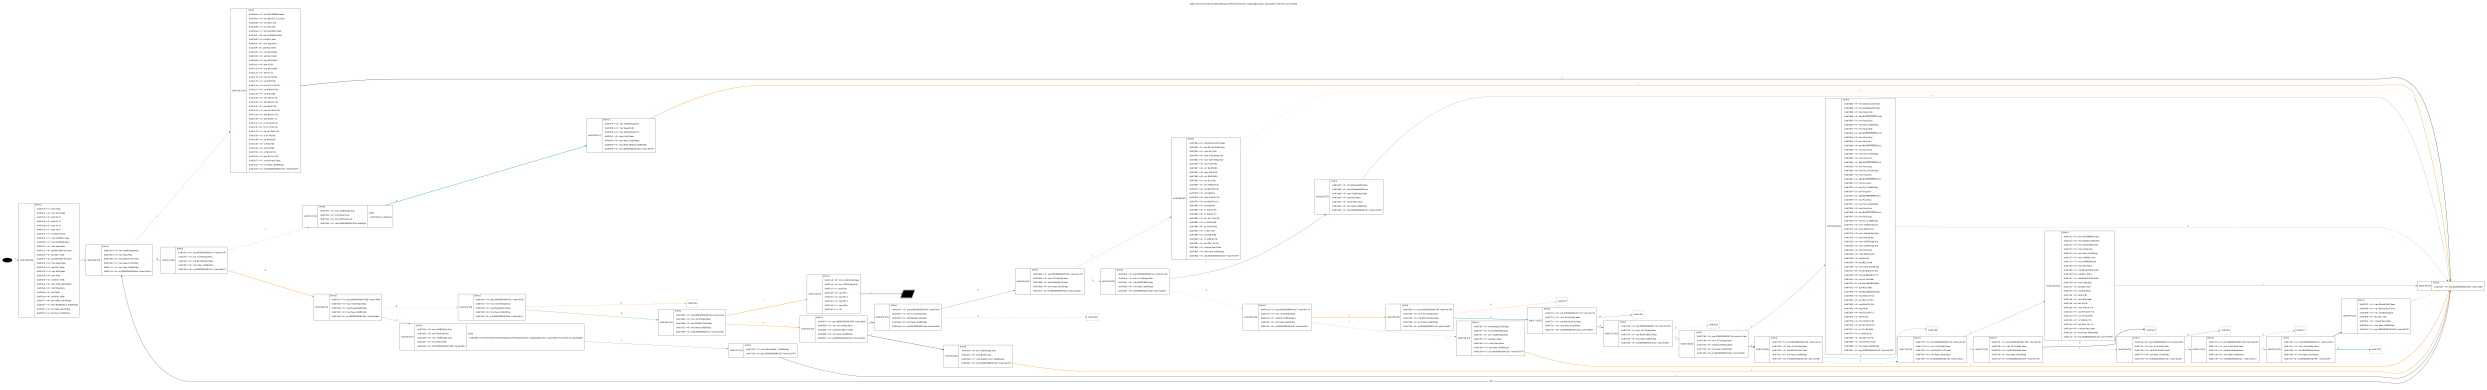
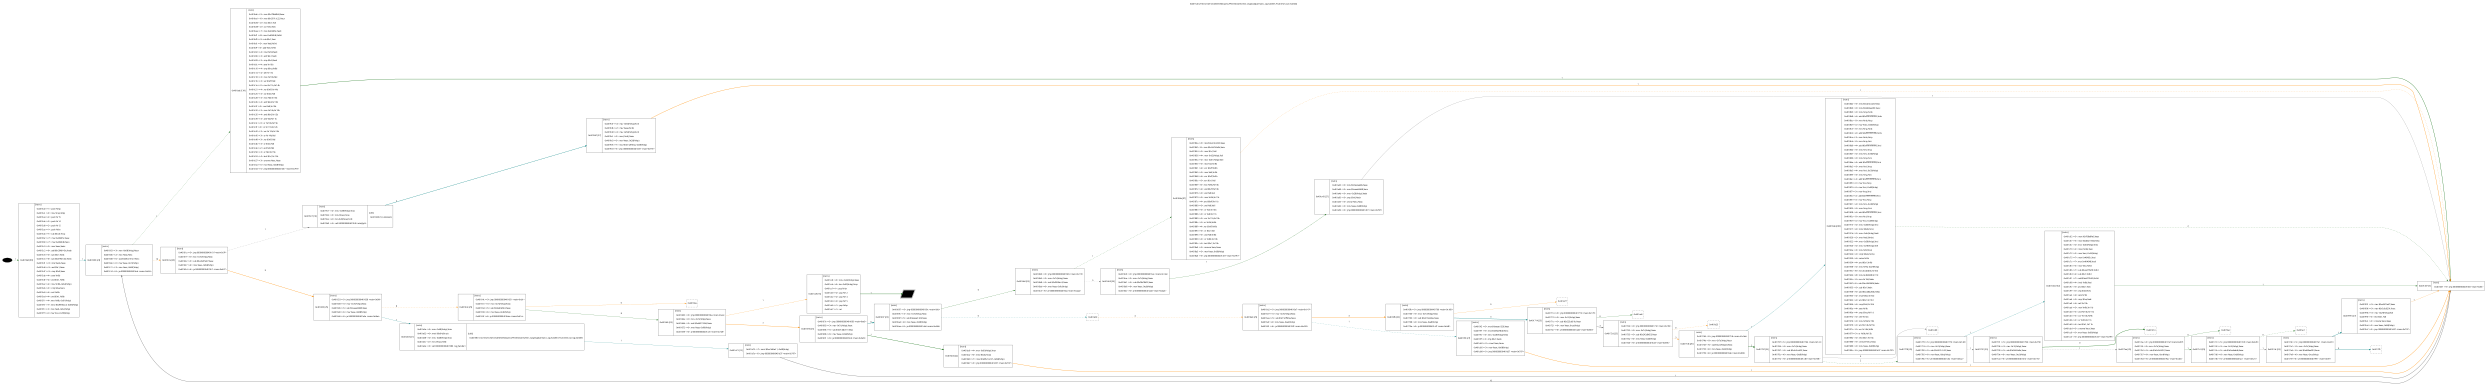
(1205, 299) -> (1170, 317)
(766, 308) -> (766, 308)
